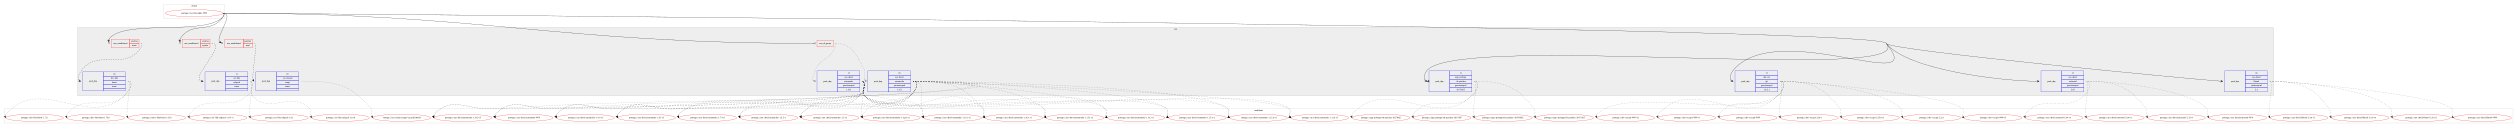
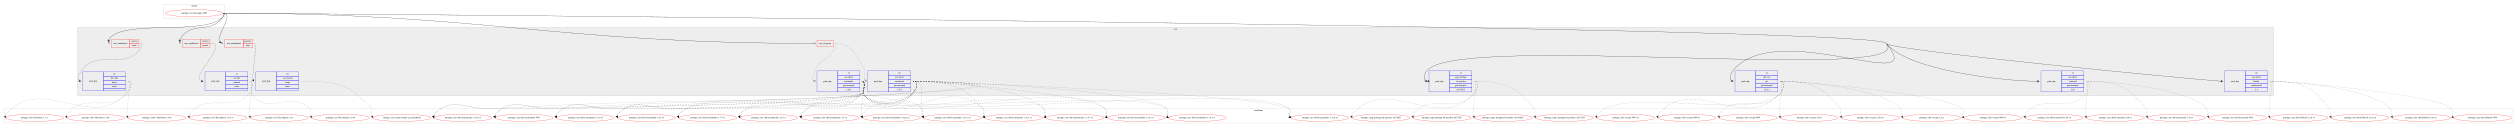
(1259, 118) -> none
